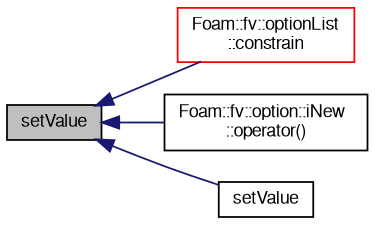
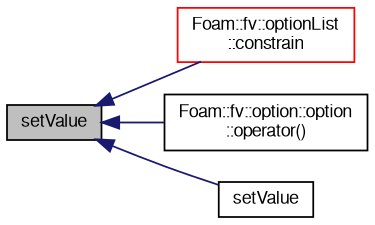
(266, 122) -> (266, 122)
